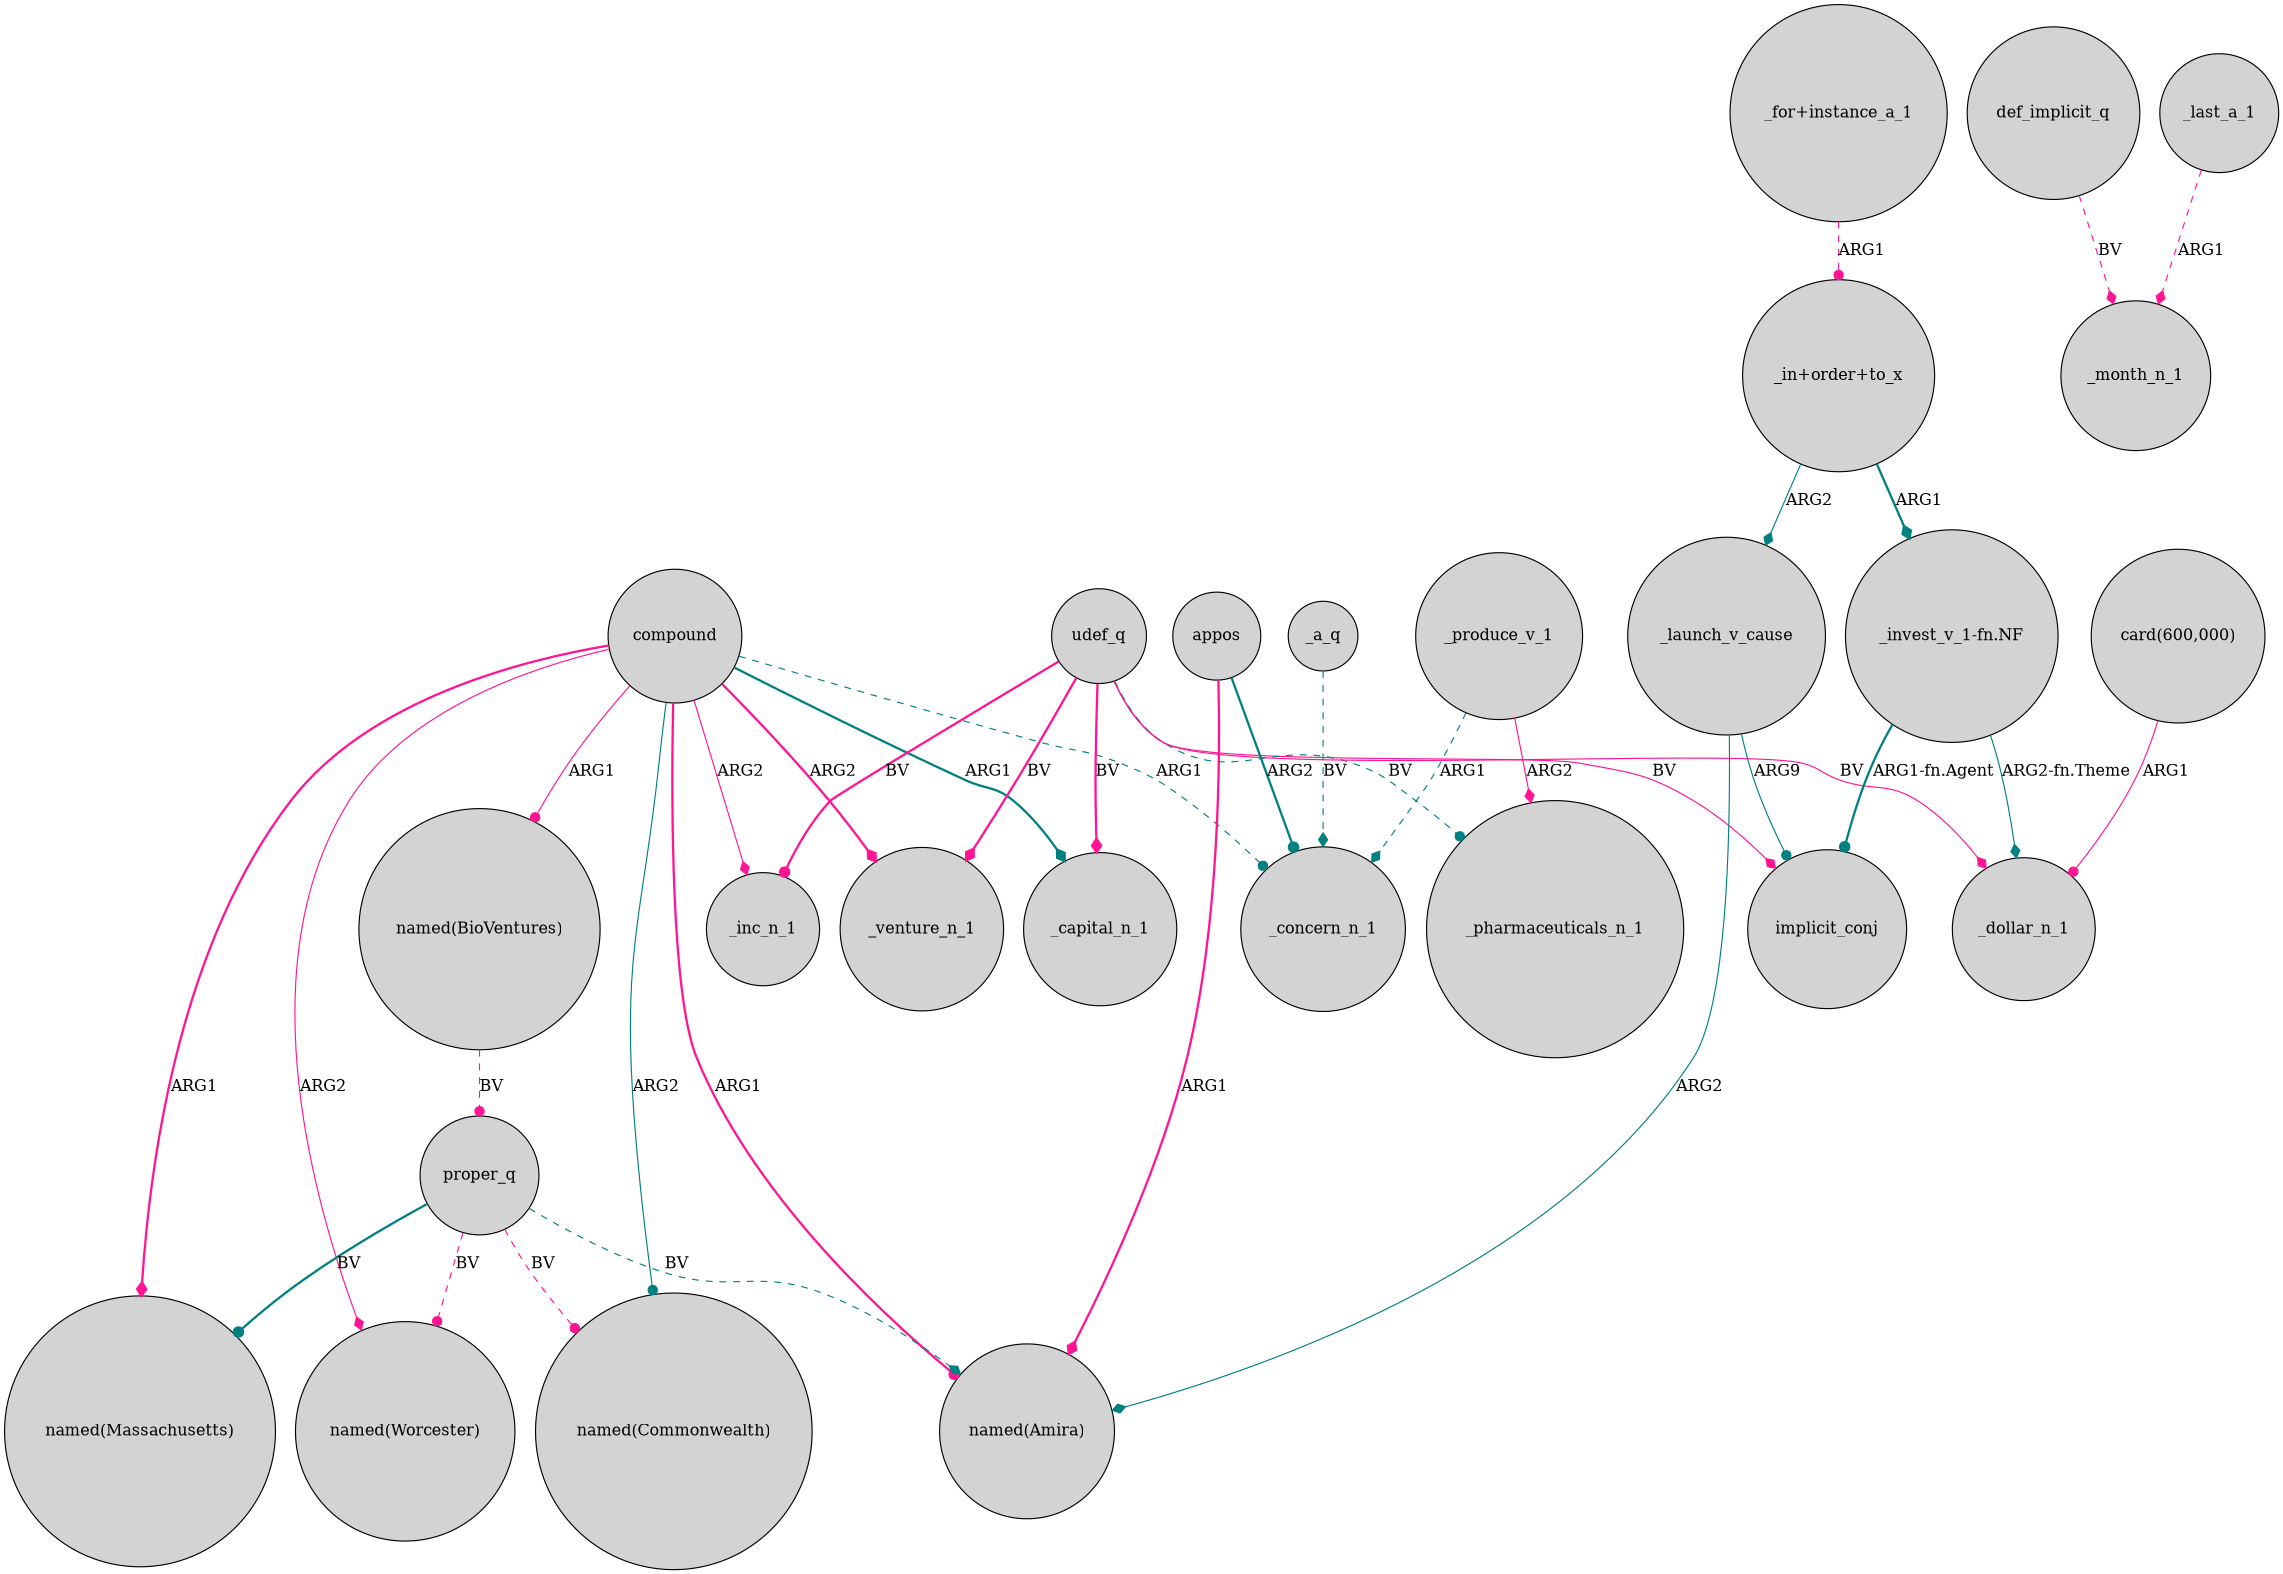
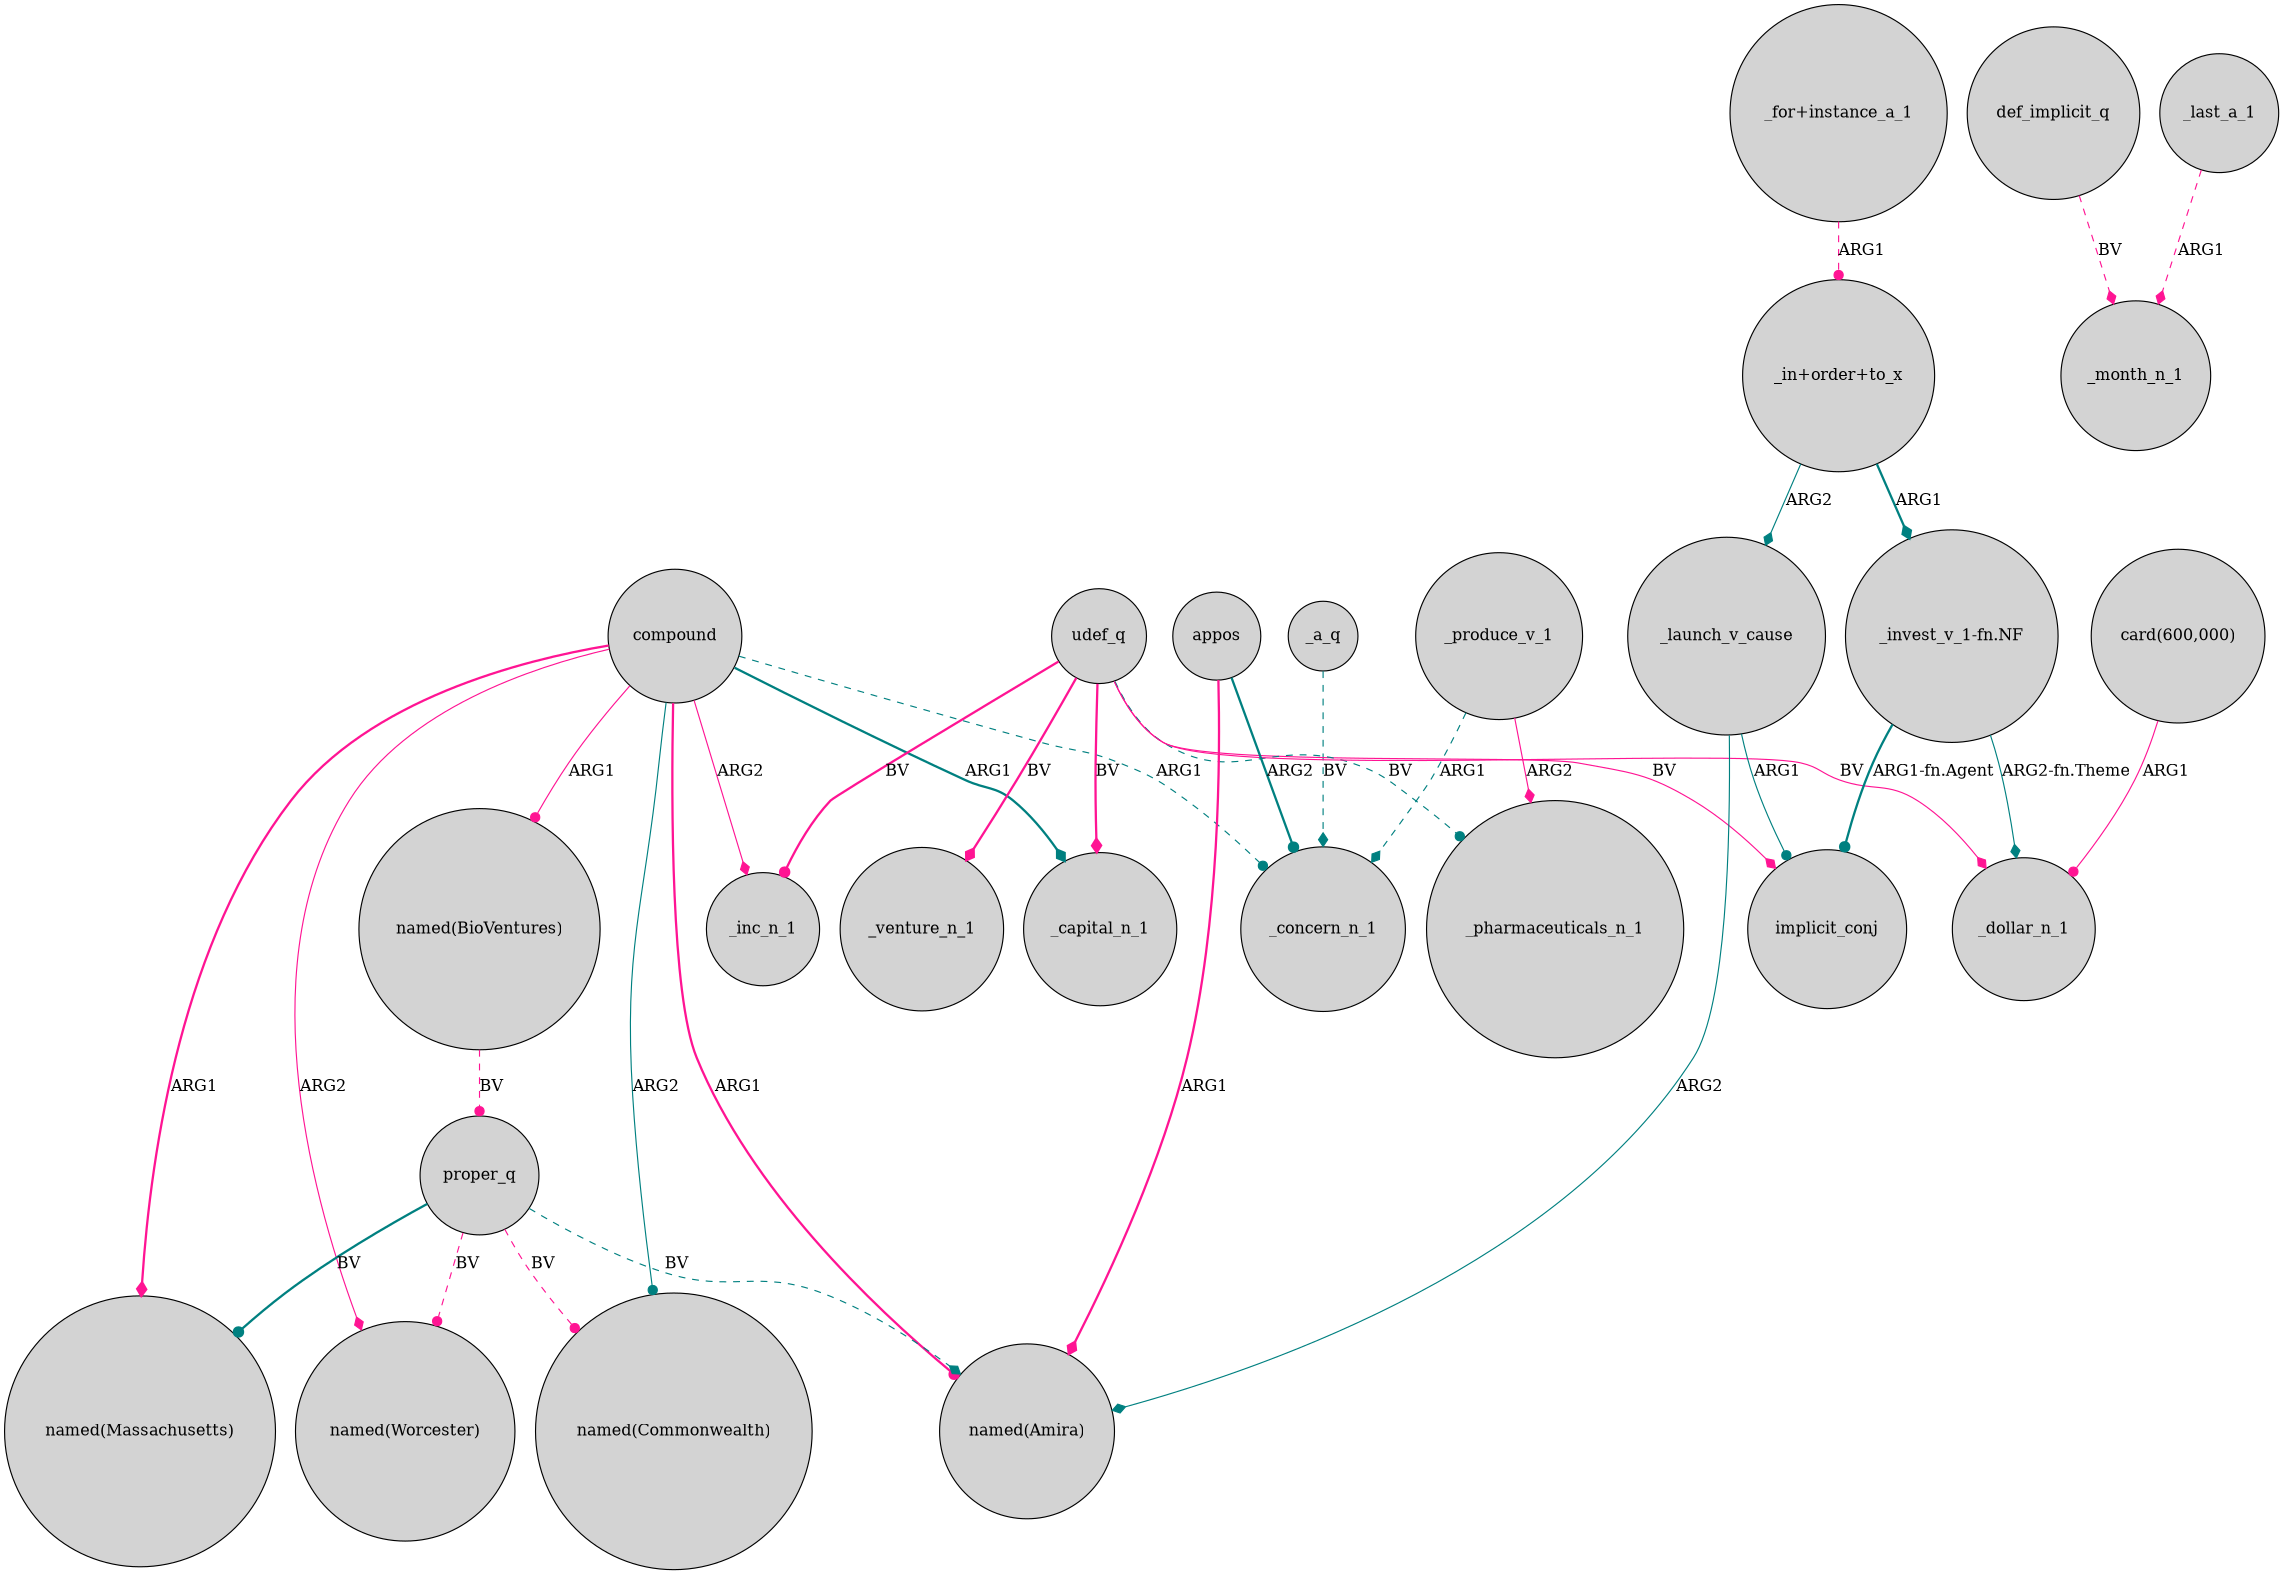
(798, 764) -> none
(1777, 771) -> (1777, 771)
